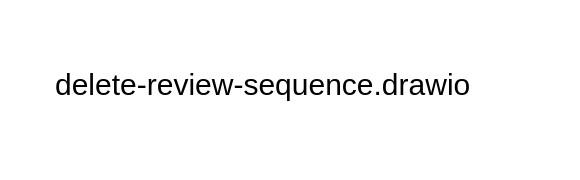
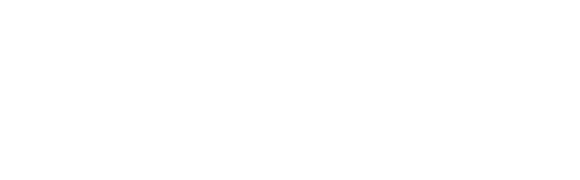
(289, 89) -> none
